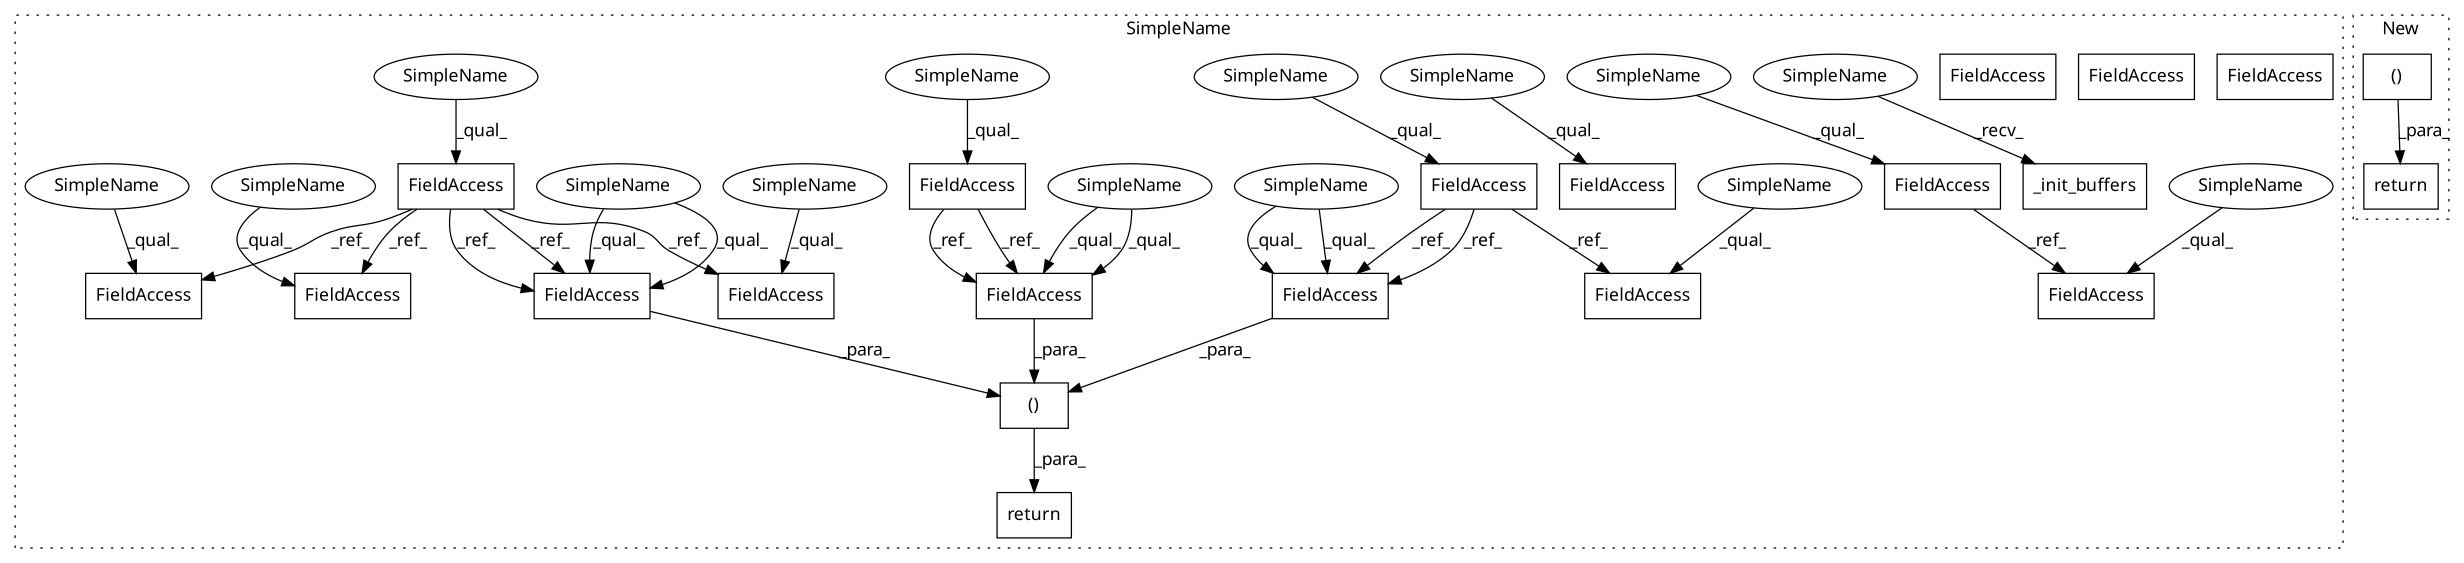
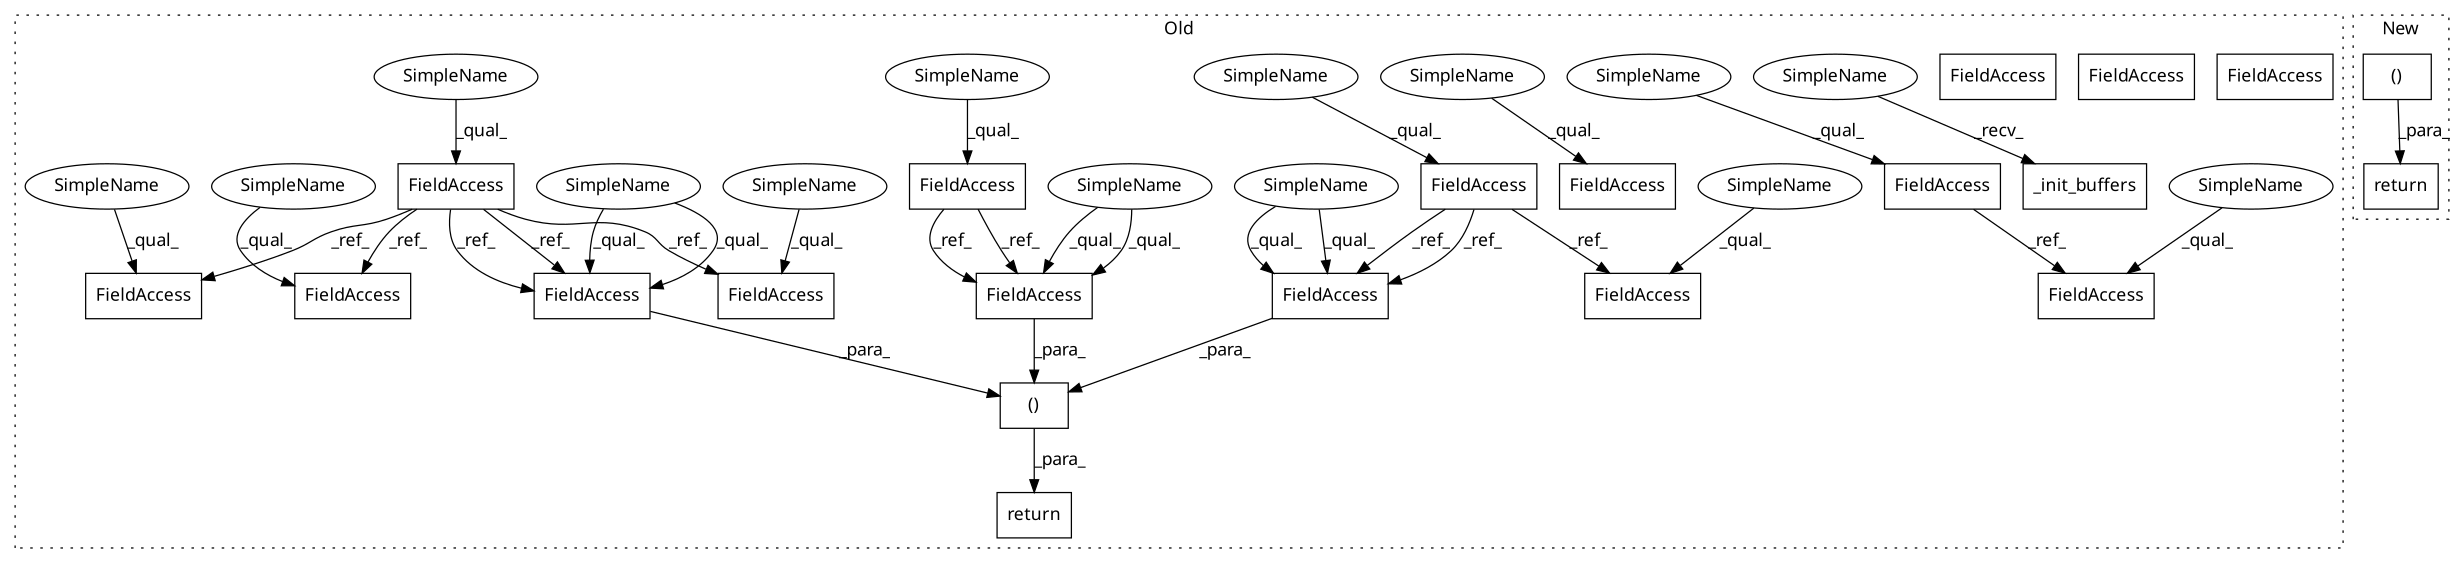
(1179, 30) -> (1179, 30)
